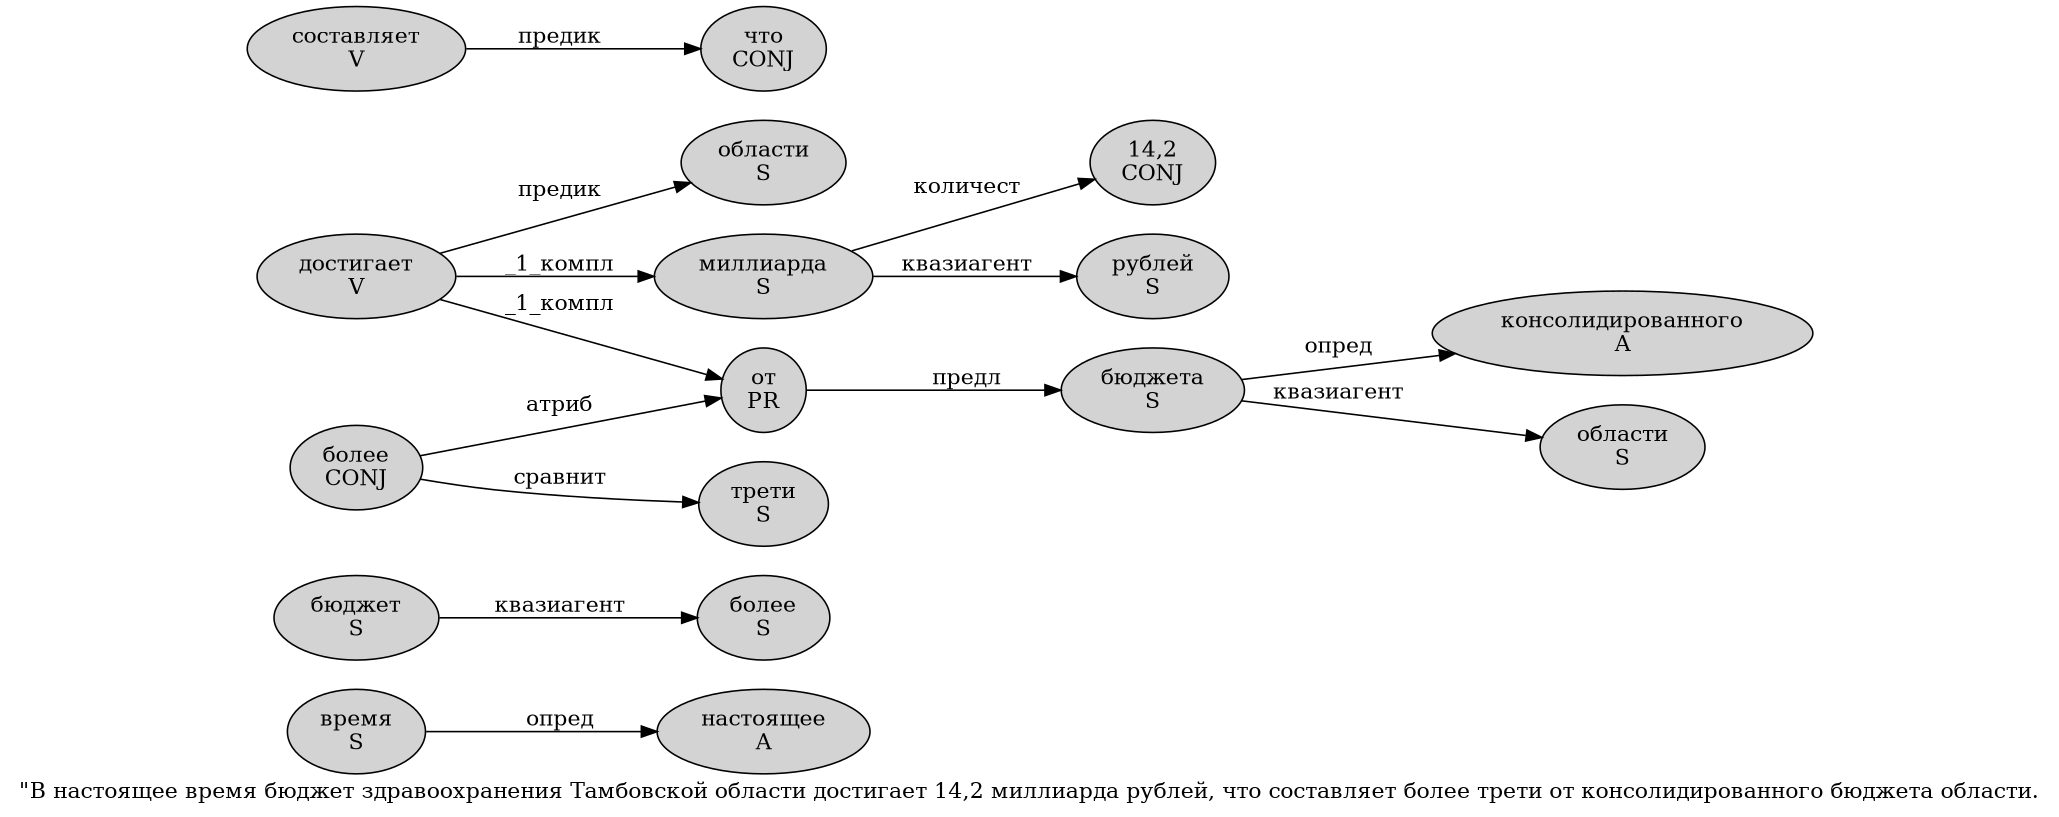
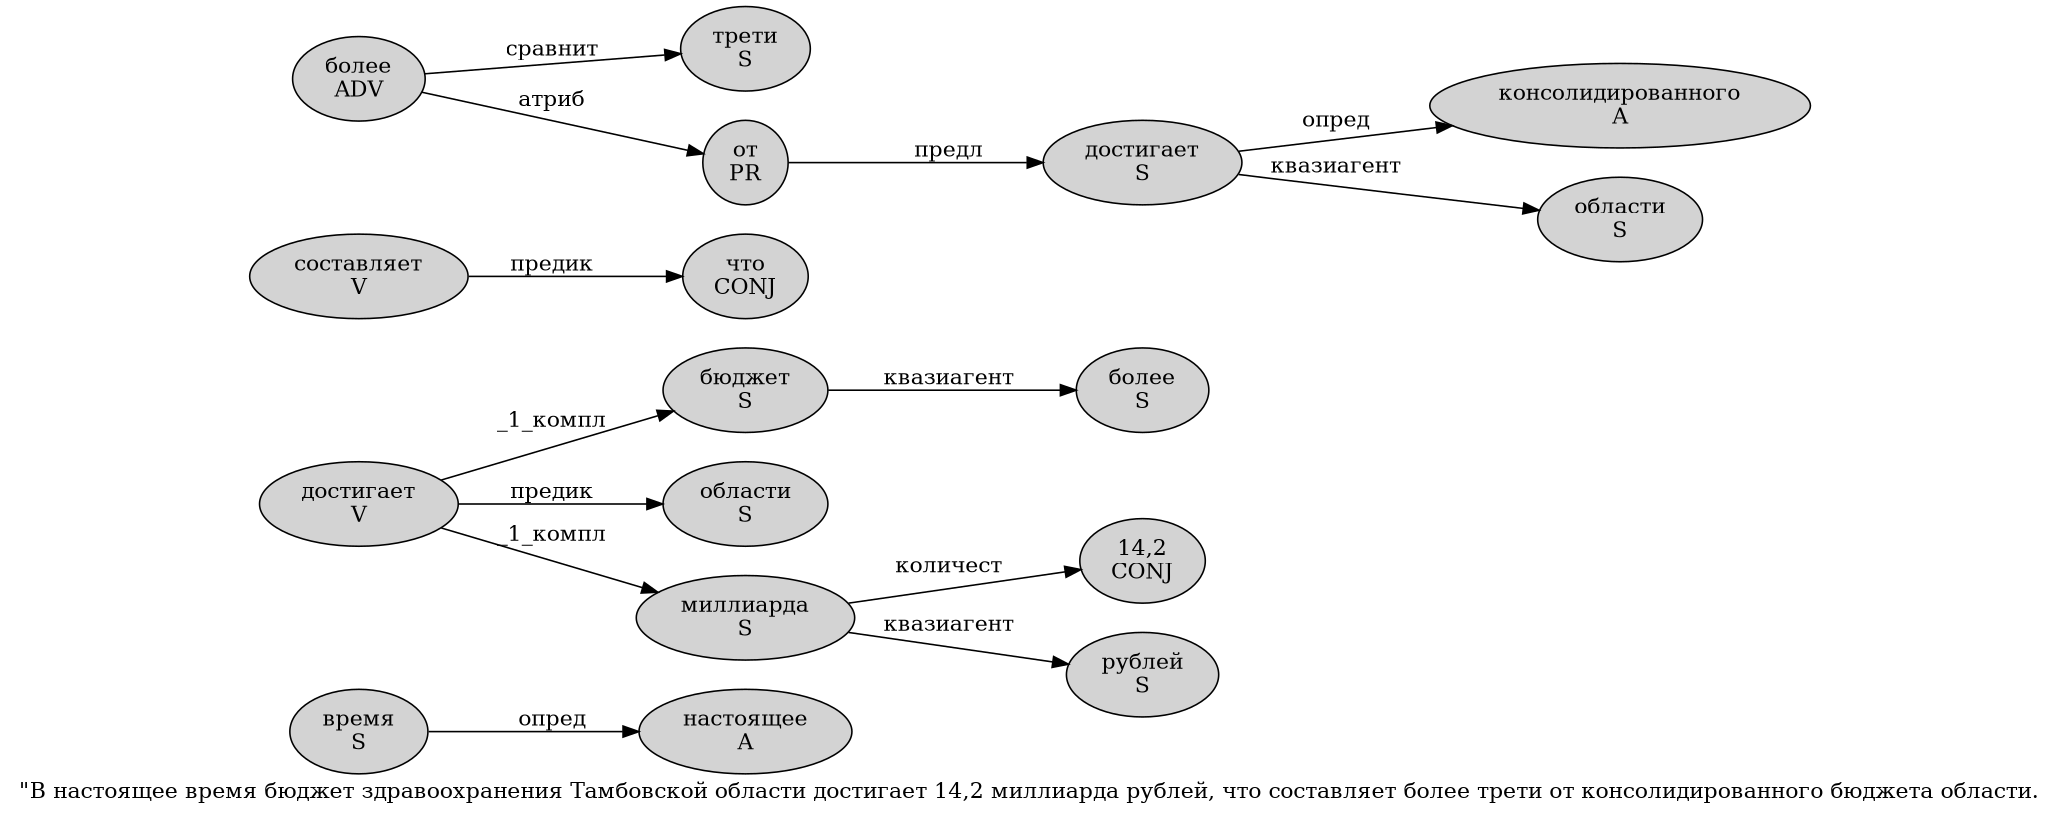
(573, 337) -> (550, 448)
(1153, 390) -> (1143, 163)
(356, 468) -> (359, 79)
